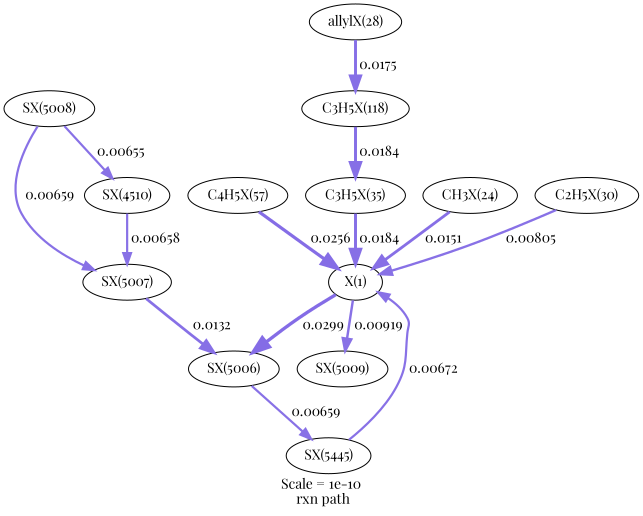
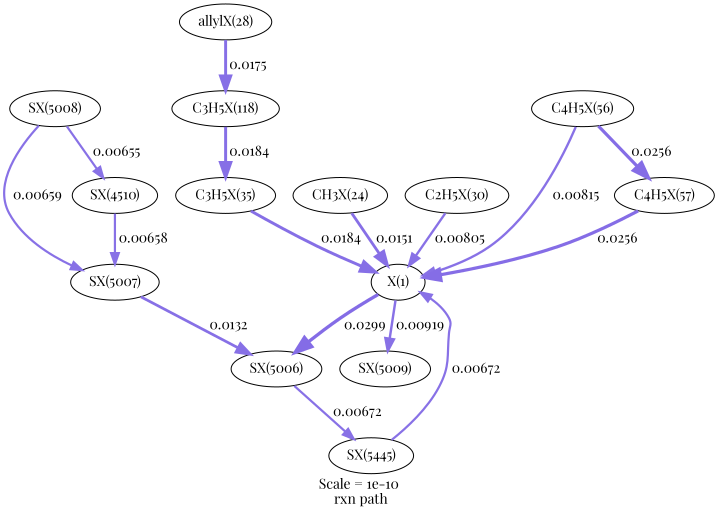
none -> (583, 109)
(315, 412) -> (356, 412)
